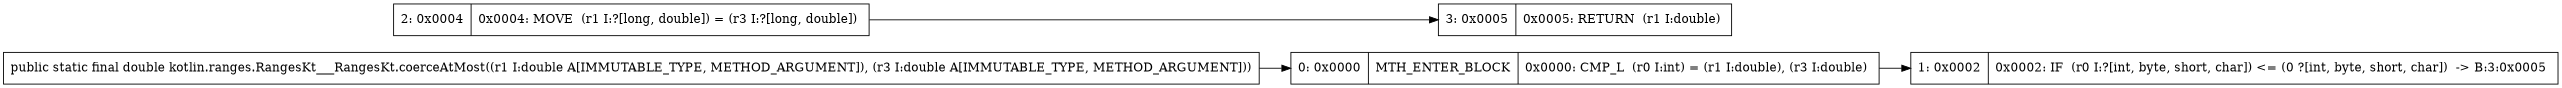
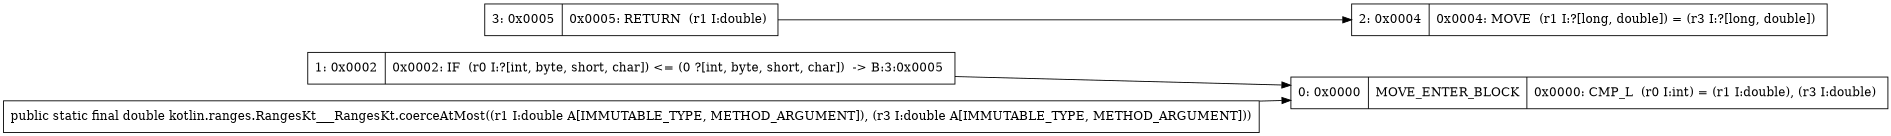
(1149, 20) -> (1060, 20)
(1443, 68) -> (1448, 92)
(1890, 68) -> (1118, 81)
